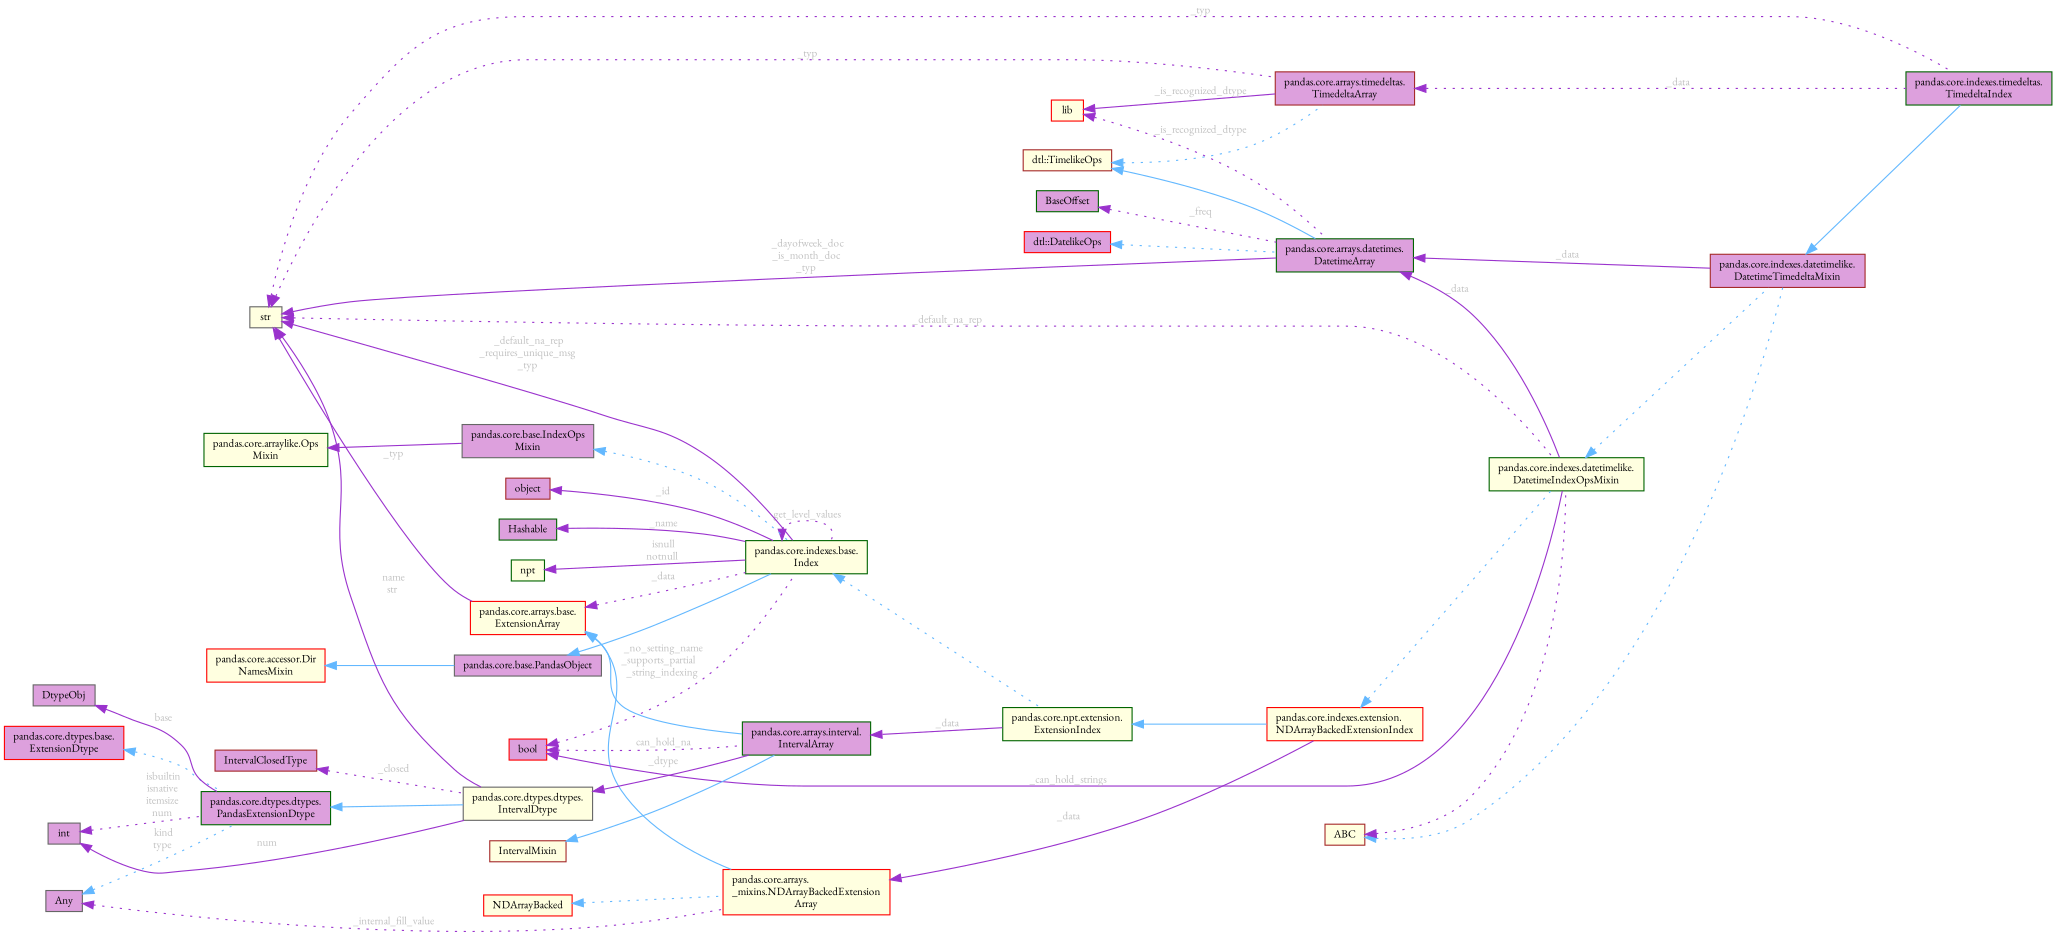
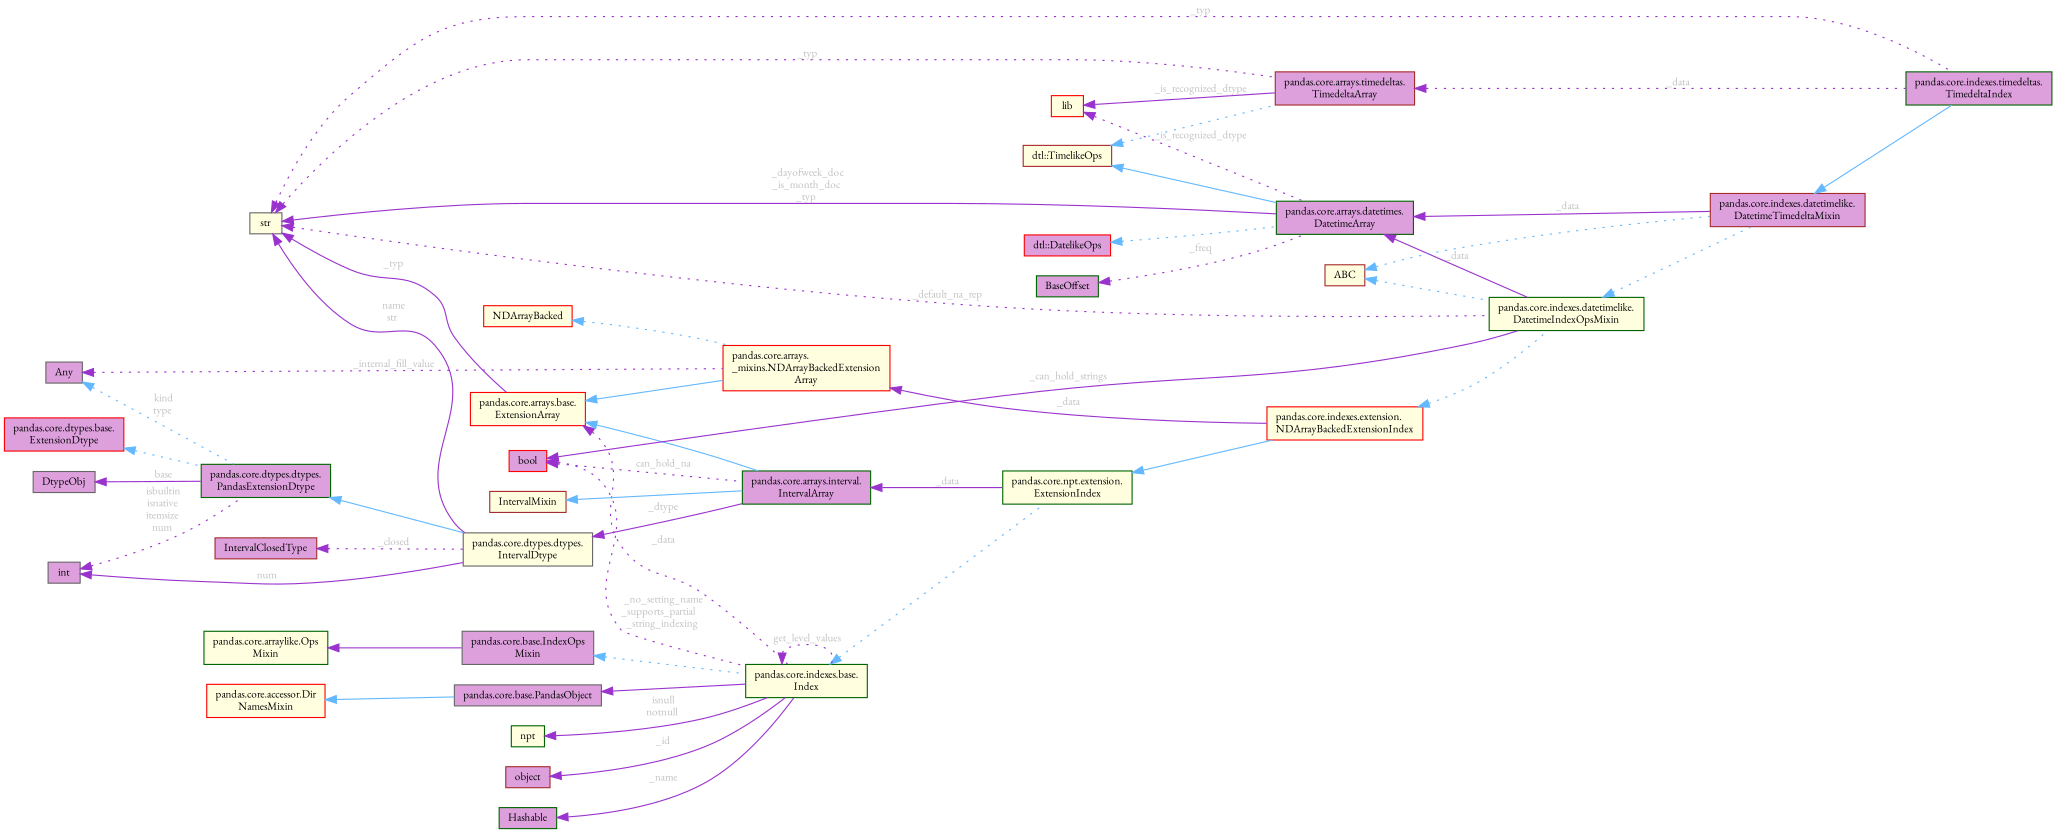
(560, 402) -> none
(676, 616) -> (679, 688)
(1529, 702) -> (1432, 291)
